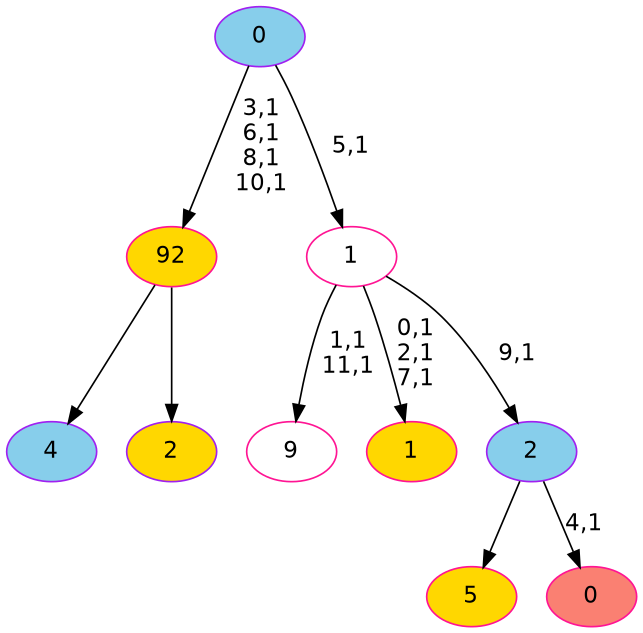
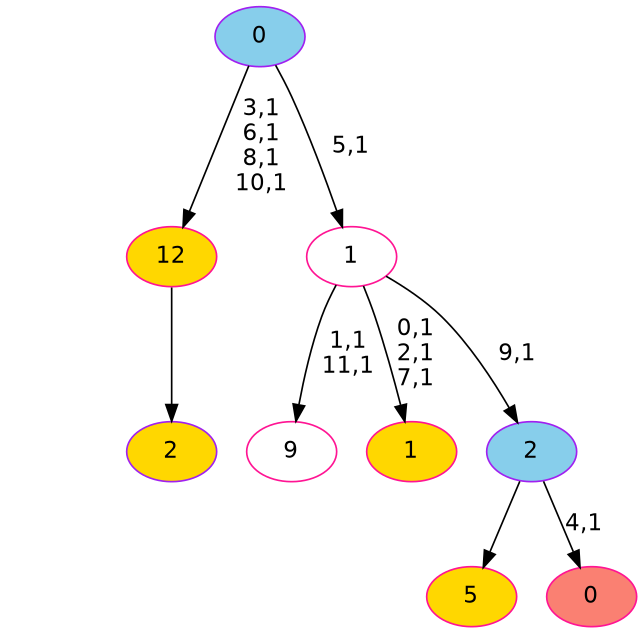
(172, 257) -> (172, 257)
(52, 452) -> none
